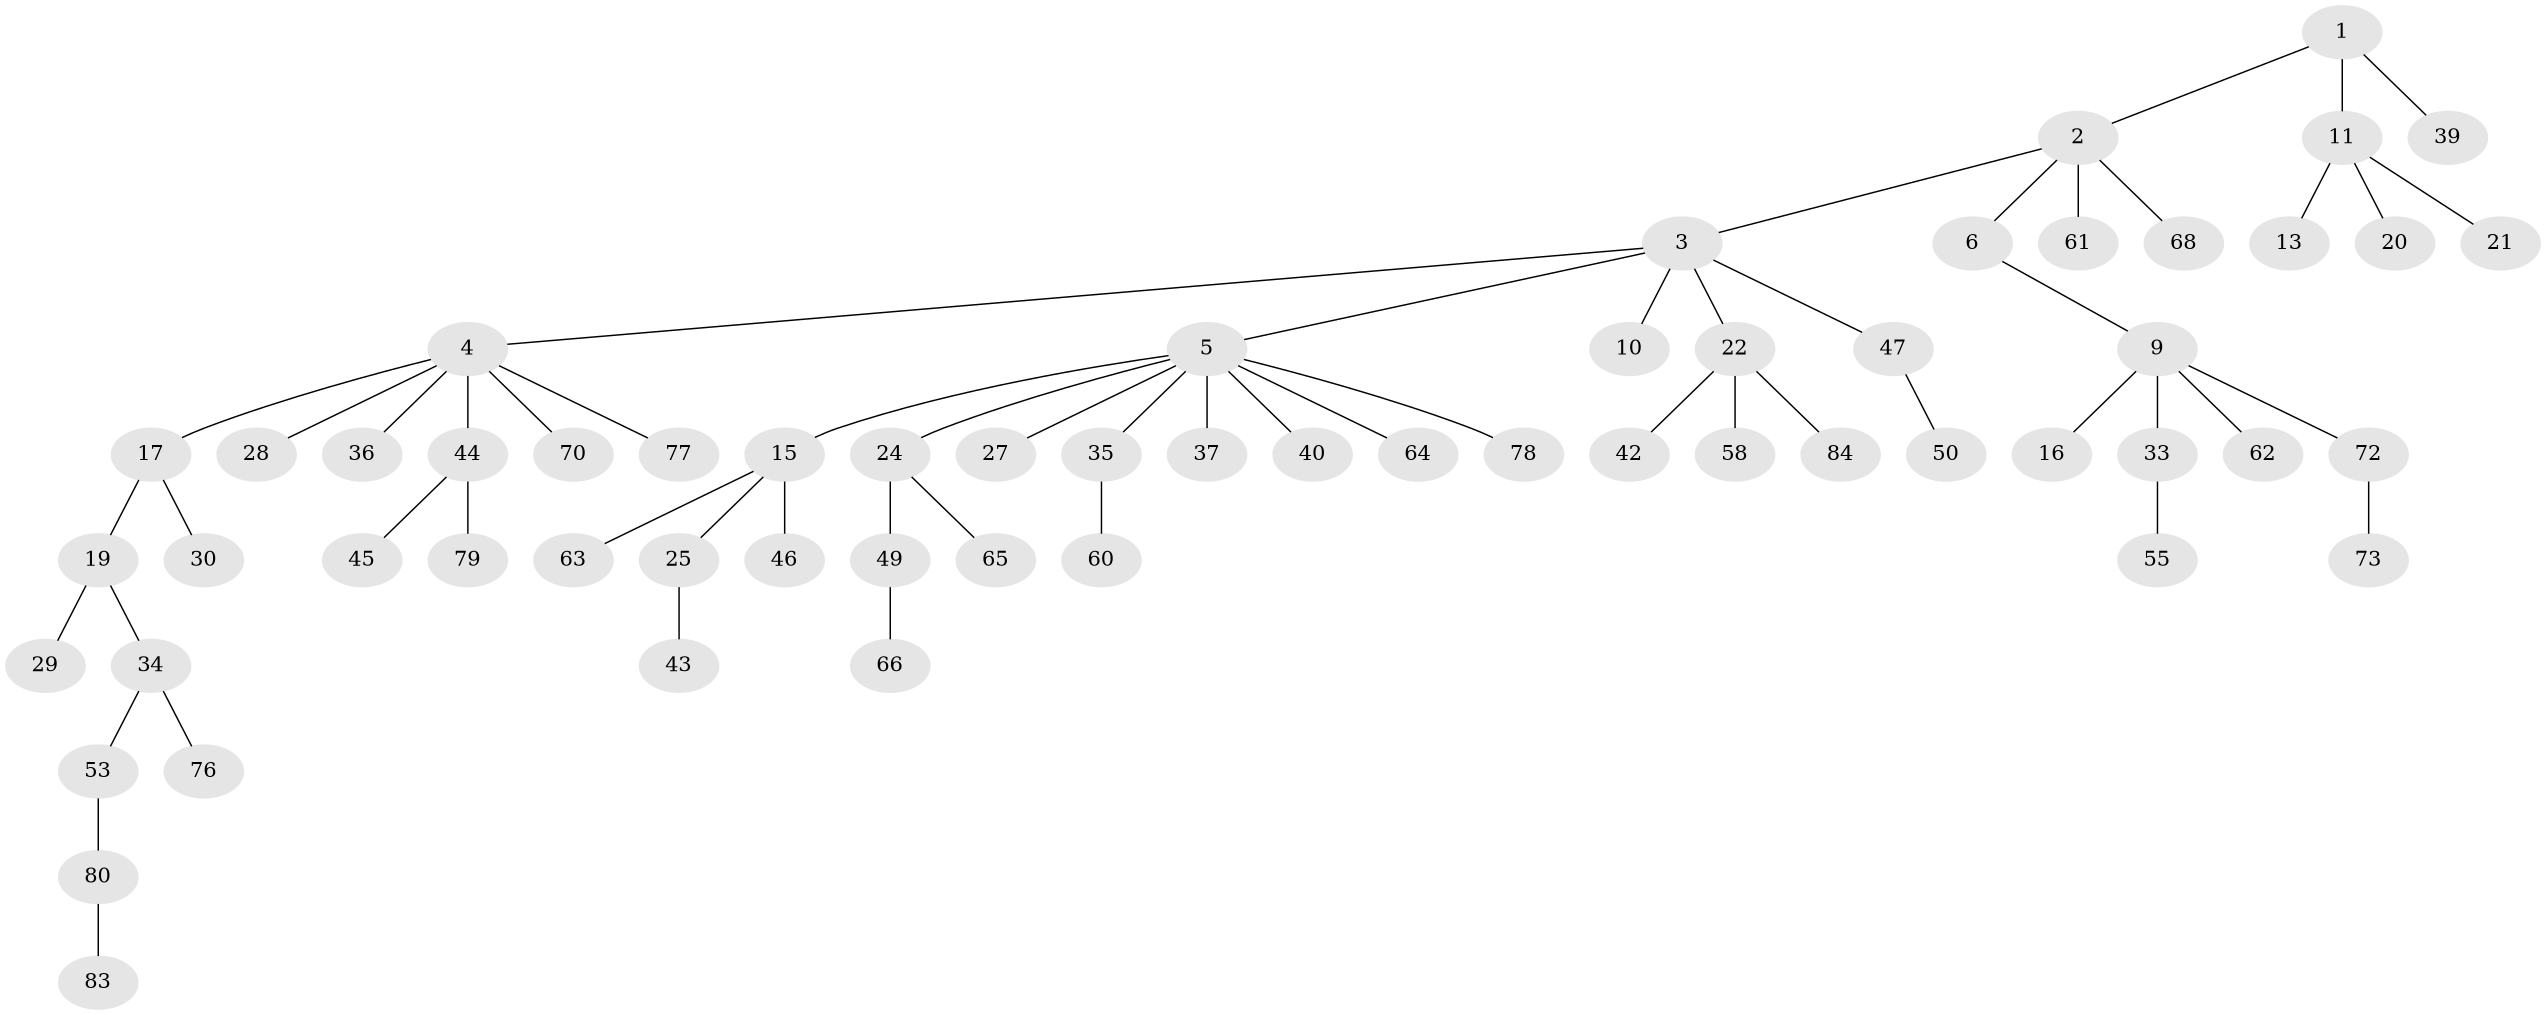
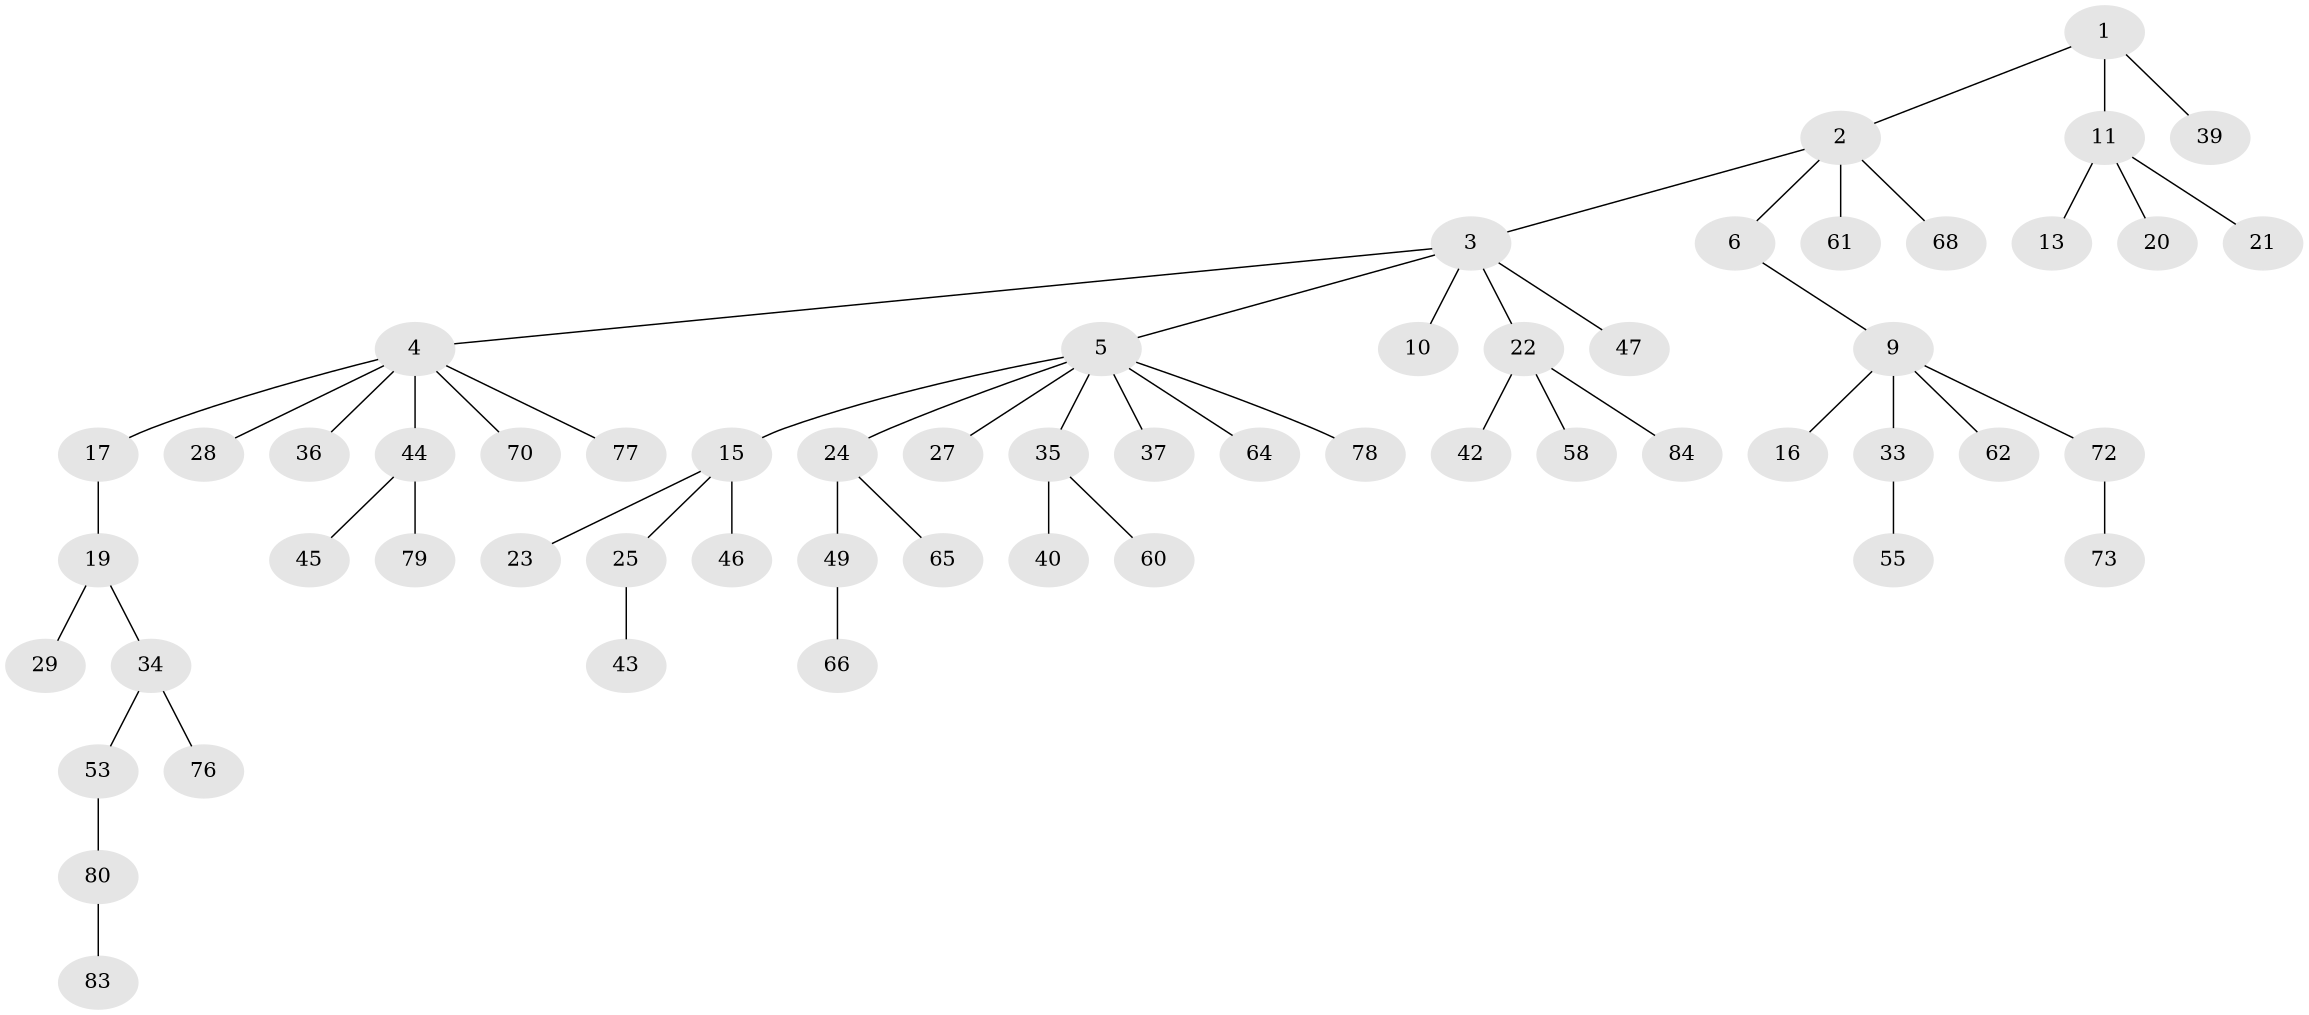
(1260, 402) -> (1049, 508)
(1946, 455) -> none
(204, 560) -> none
(573, 560) -> (521, 560)
